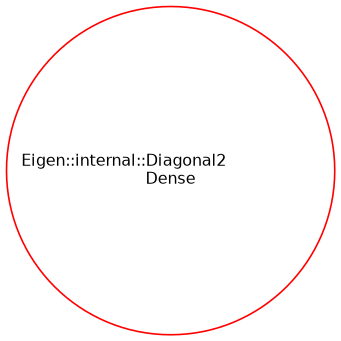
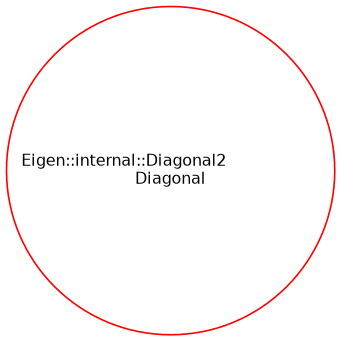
(171, 171) -> (171, 171)
